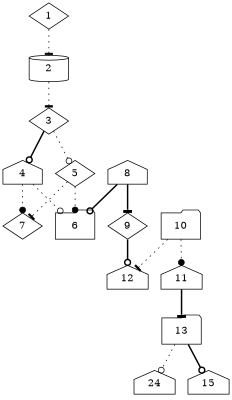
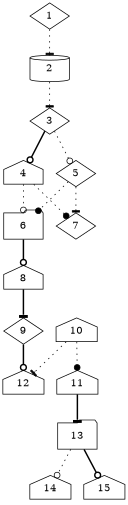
(105, 197) -> (23, 249)
(181, 226) -> (77, 331)
(155, 384) -> (50, 489)
